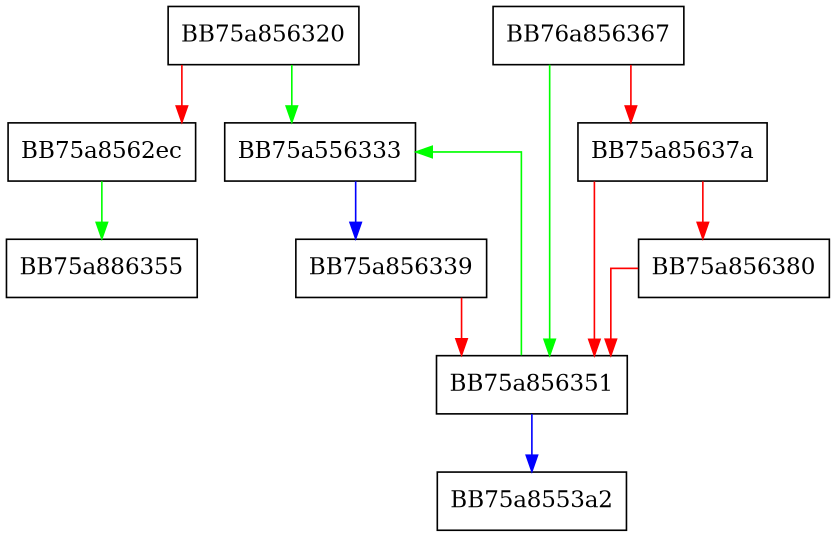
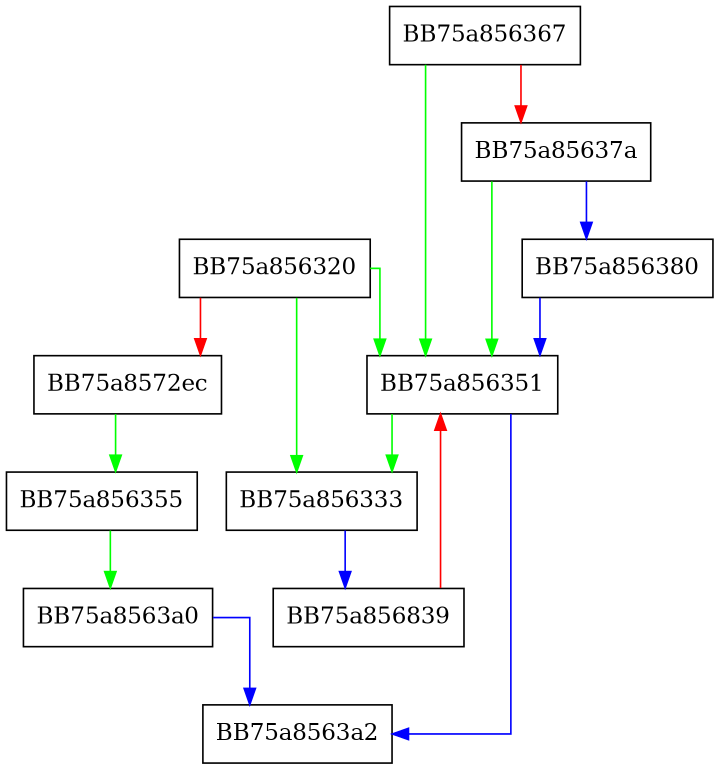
(588, 36) -> (485, 36)
(102, 152) -> (128, 385)
(320, 152) -> (322, 501)
(703, 202) -> (586, 202)
(594, 260) -> (492, 260)
(102, 268) -> (102, 501)
(391, 268) -> (369, 618)
(611, 290) -> (540, 318)
none -> (380, 299)
(532, 501) -> (297, 734)
none -> (118, 618)
